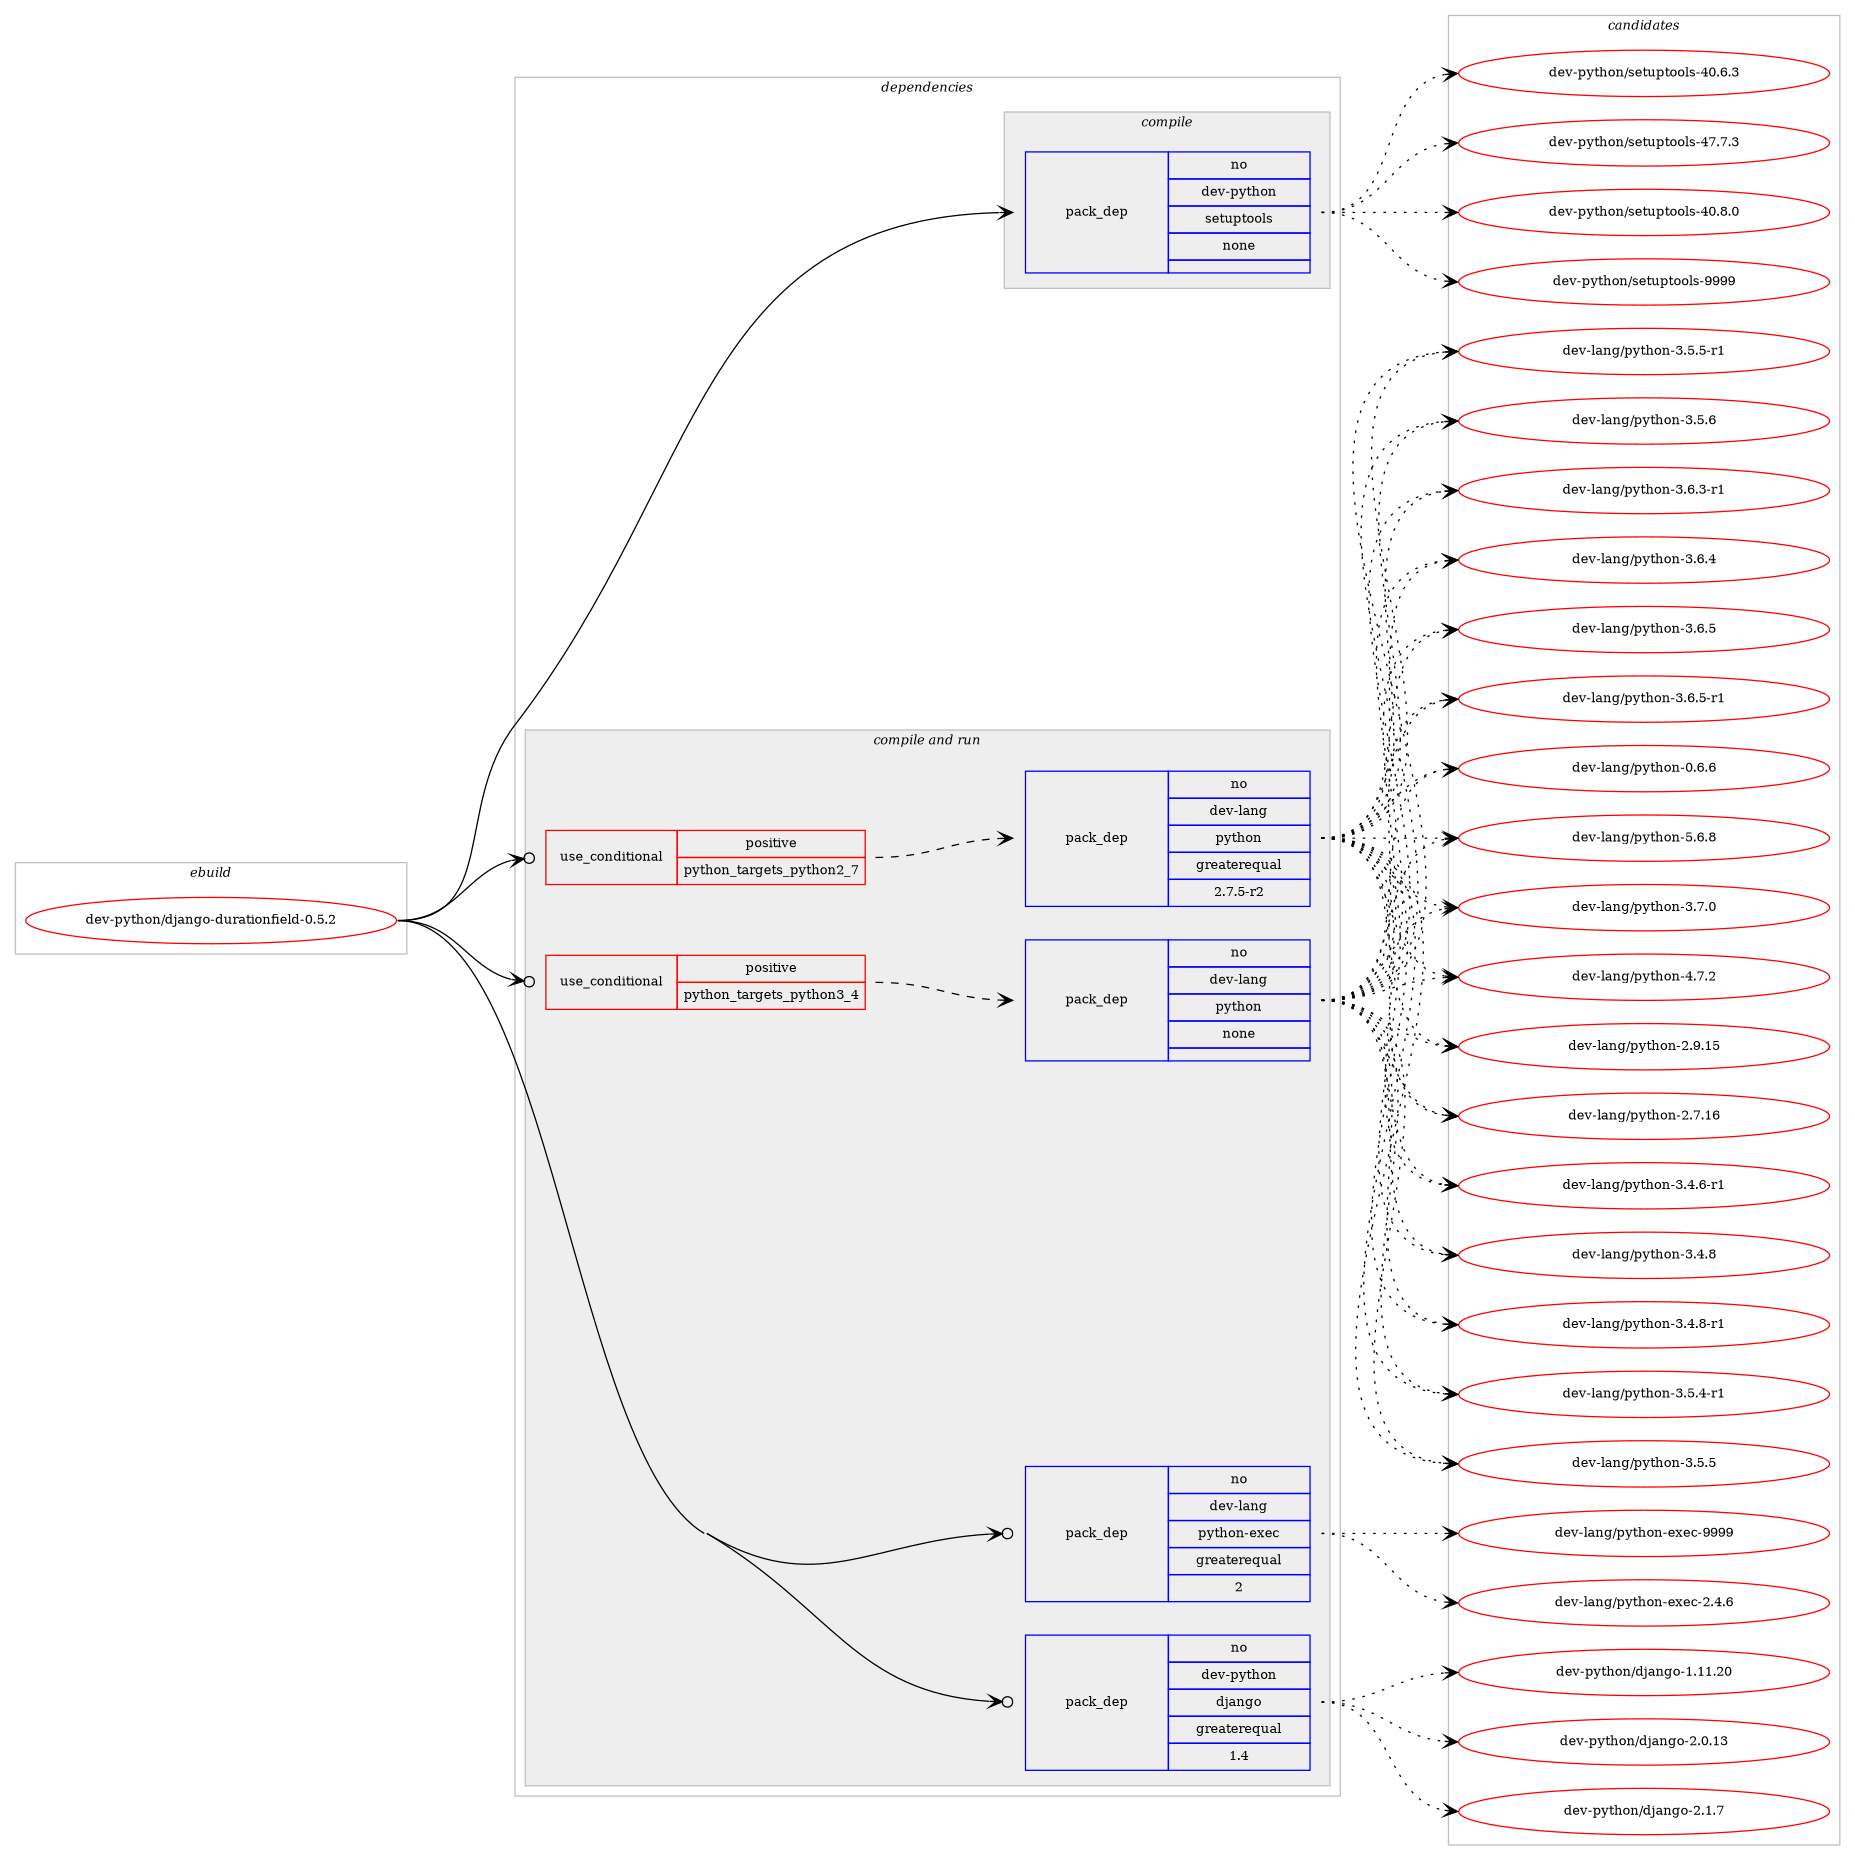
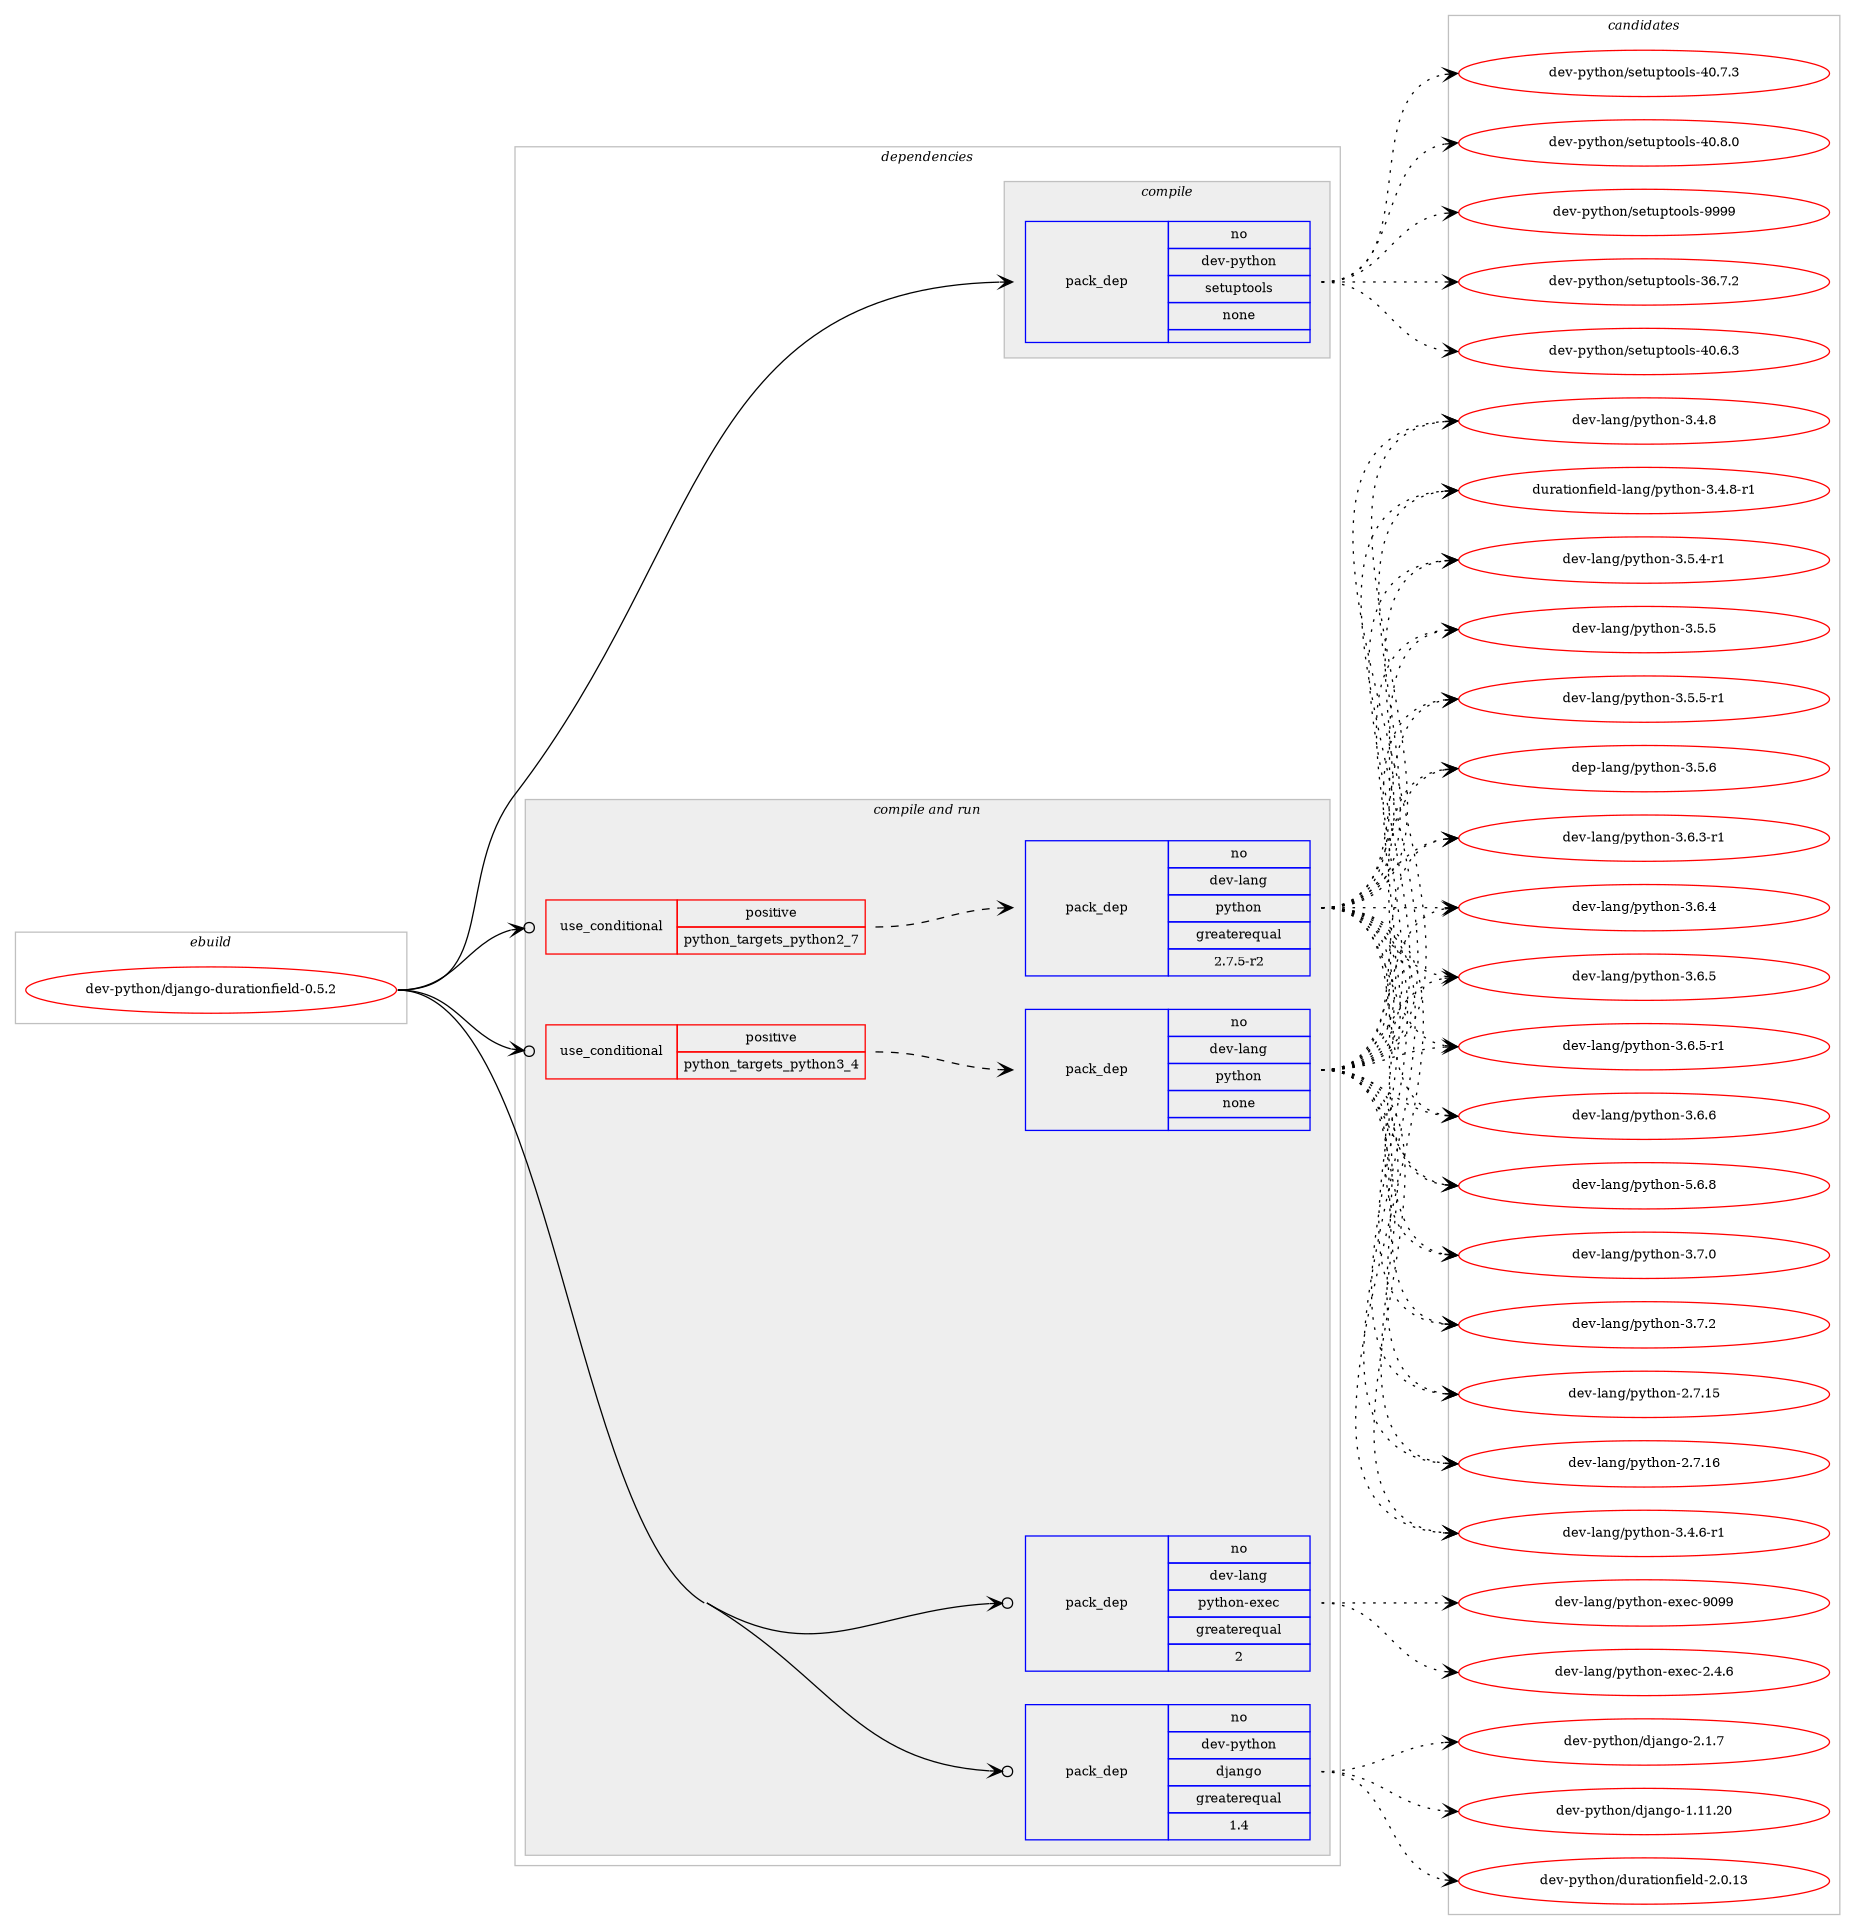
(1644, 143) -> (1644, 73)
none -> (1644, 282)
(1644, 421) -> (1644, 769)
(1644, 769) -> (1644, 1116)
(1644, 977) -> (1644, 1325)
(1644, 1047) -> (1644, 1394)
(1644, 1325) -> (1644, 491)
(1644, 1533) -> (1644, 1603)
(1644, 1742) -> (1644, 1881)
